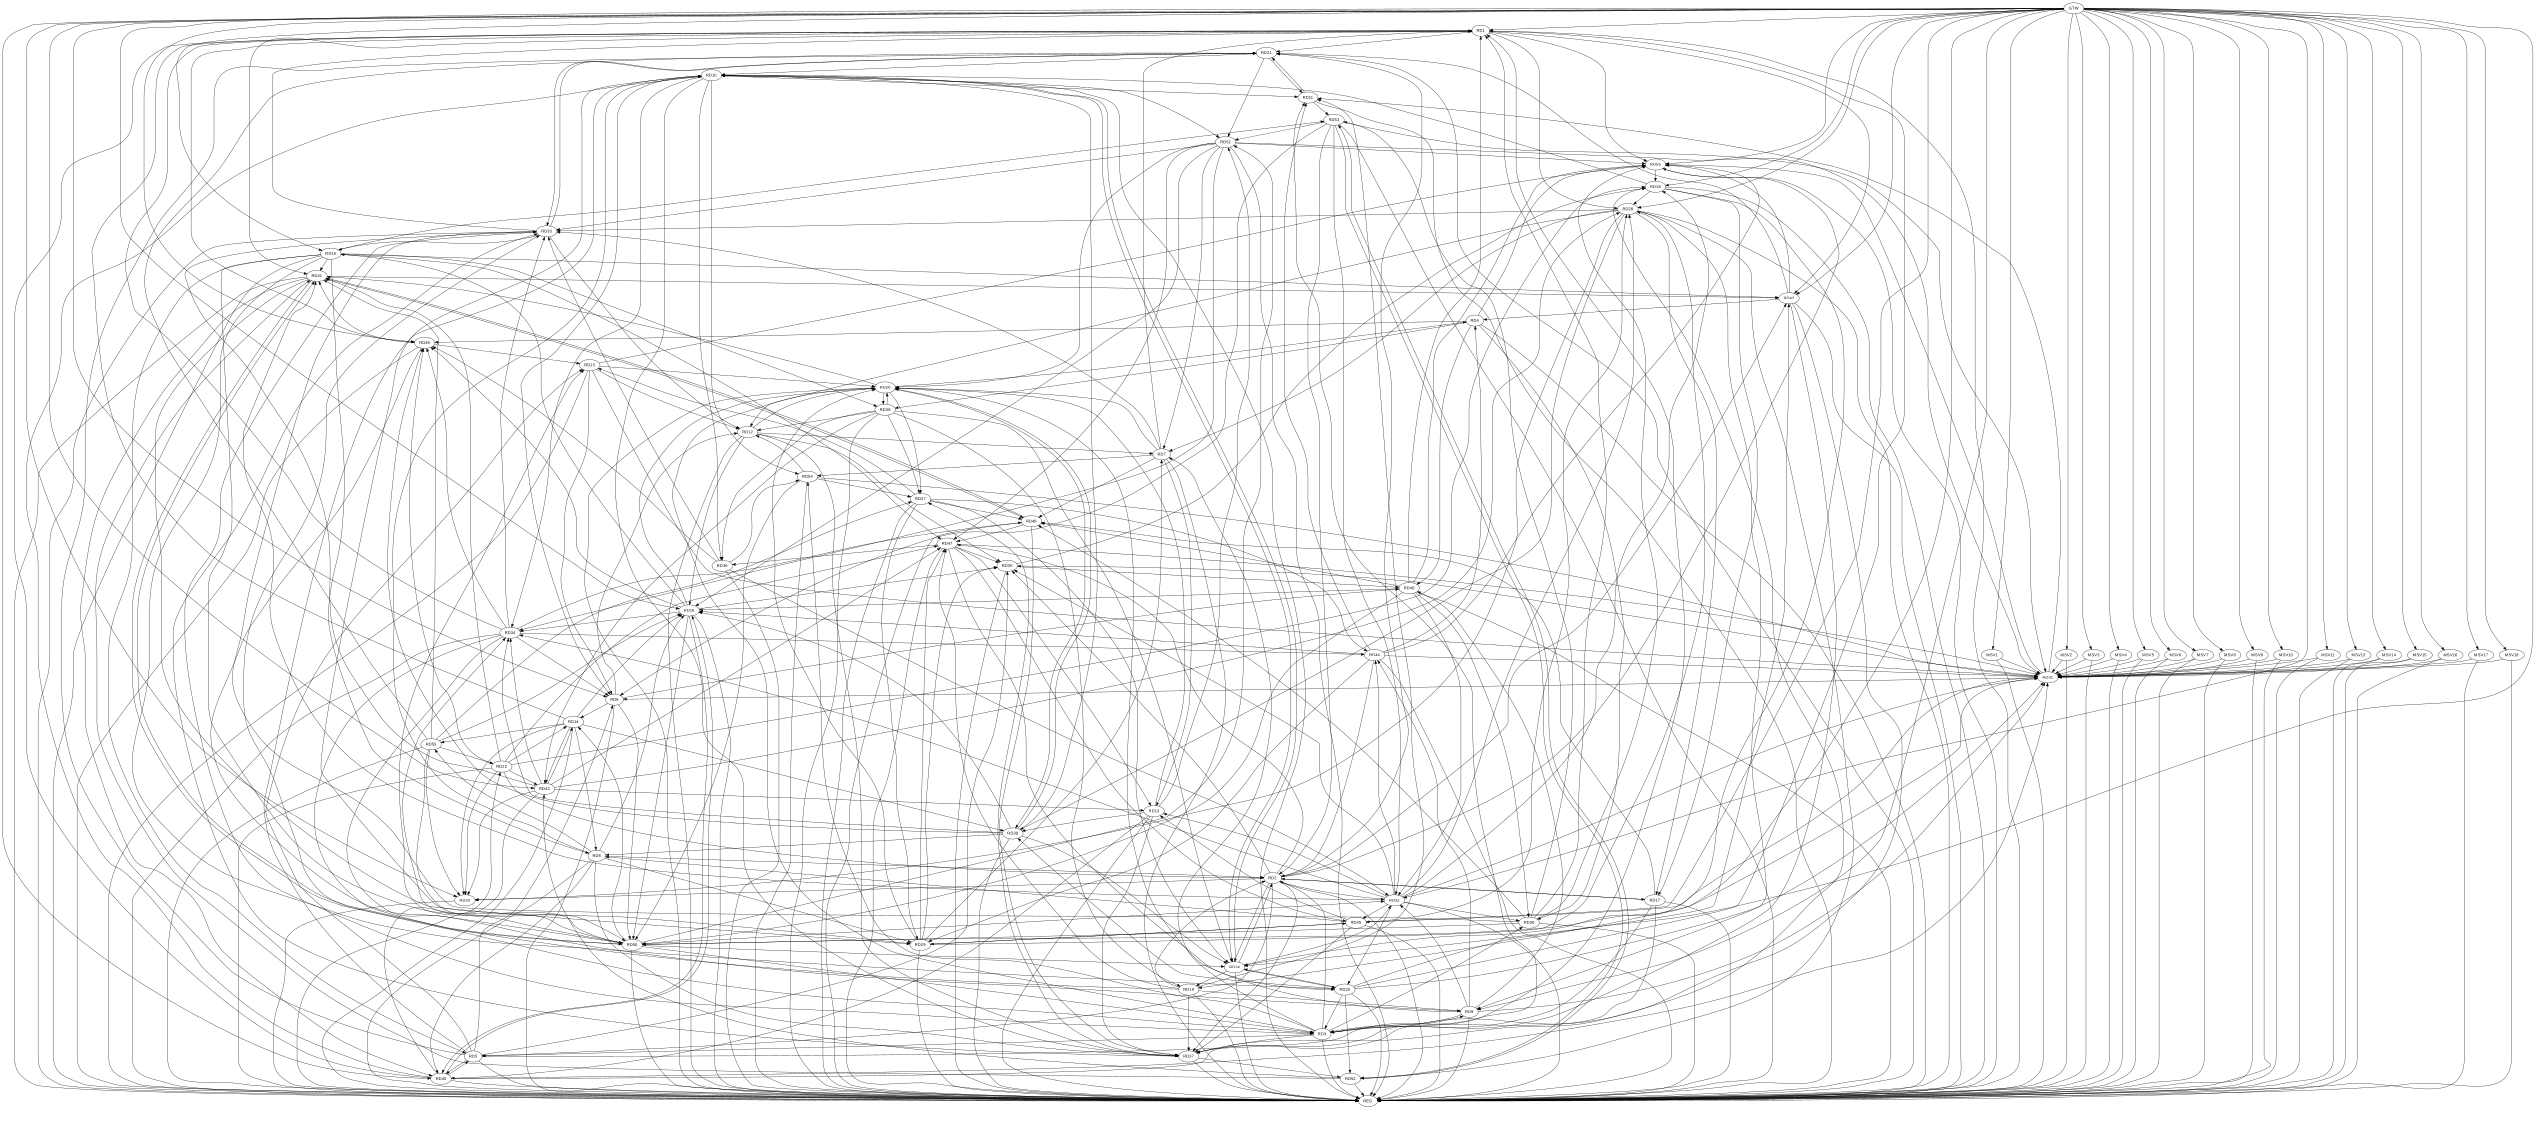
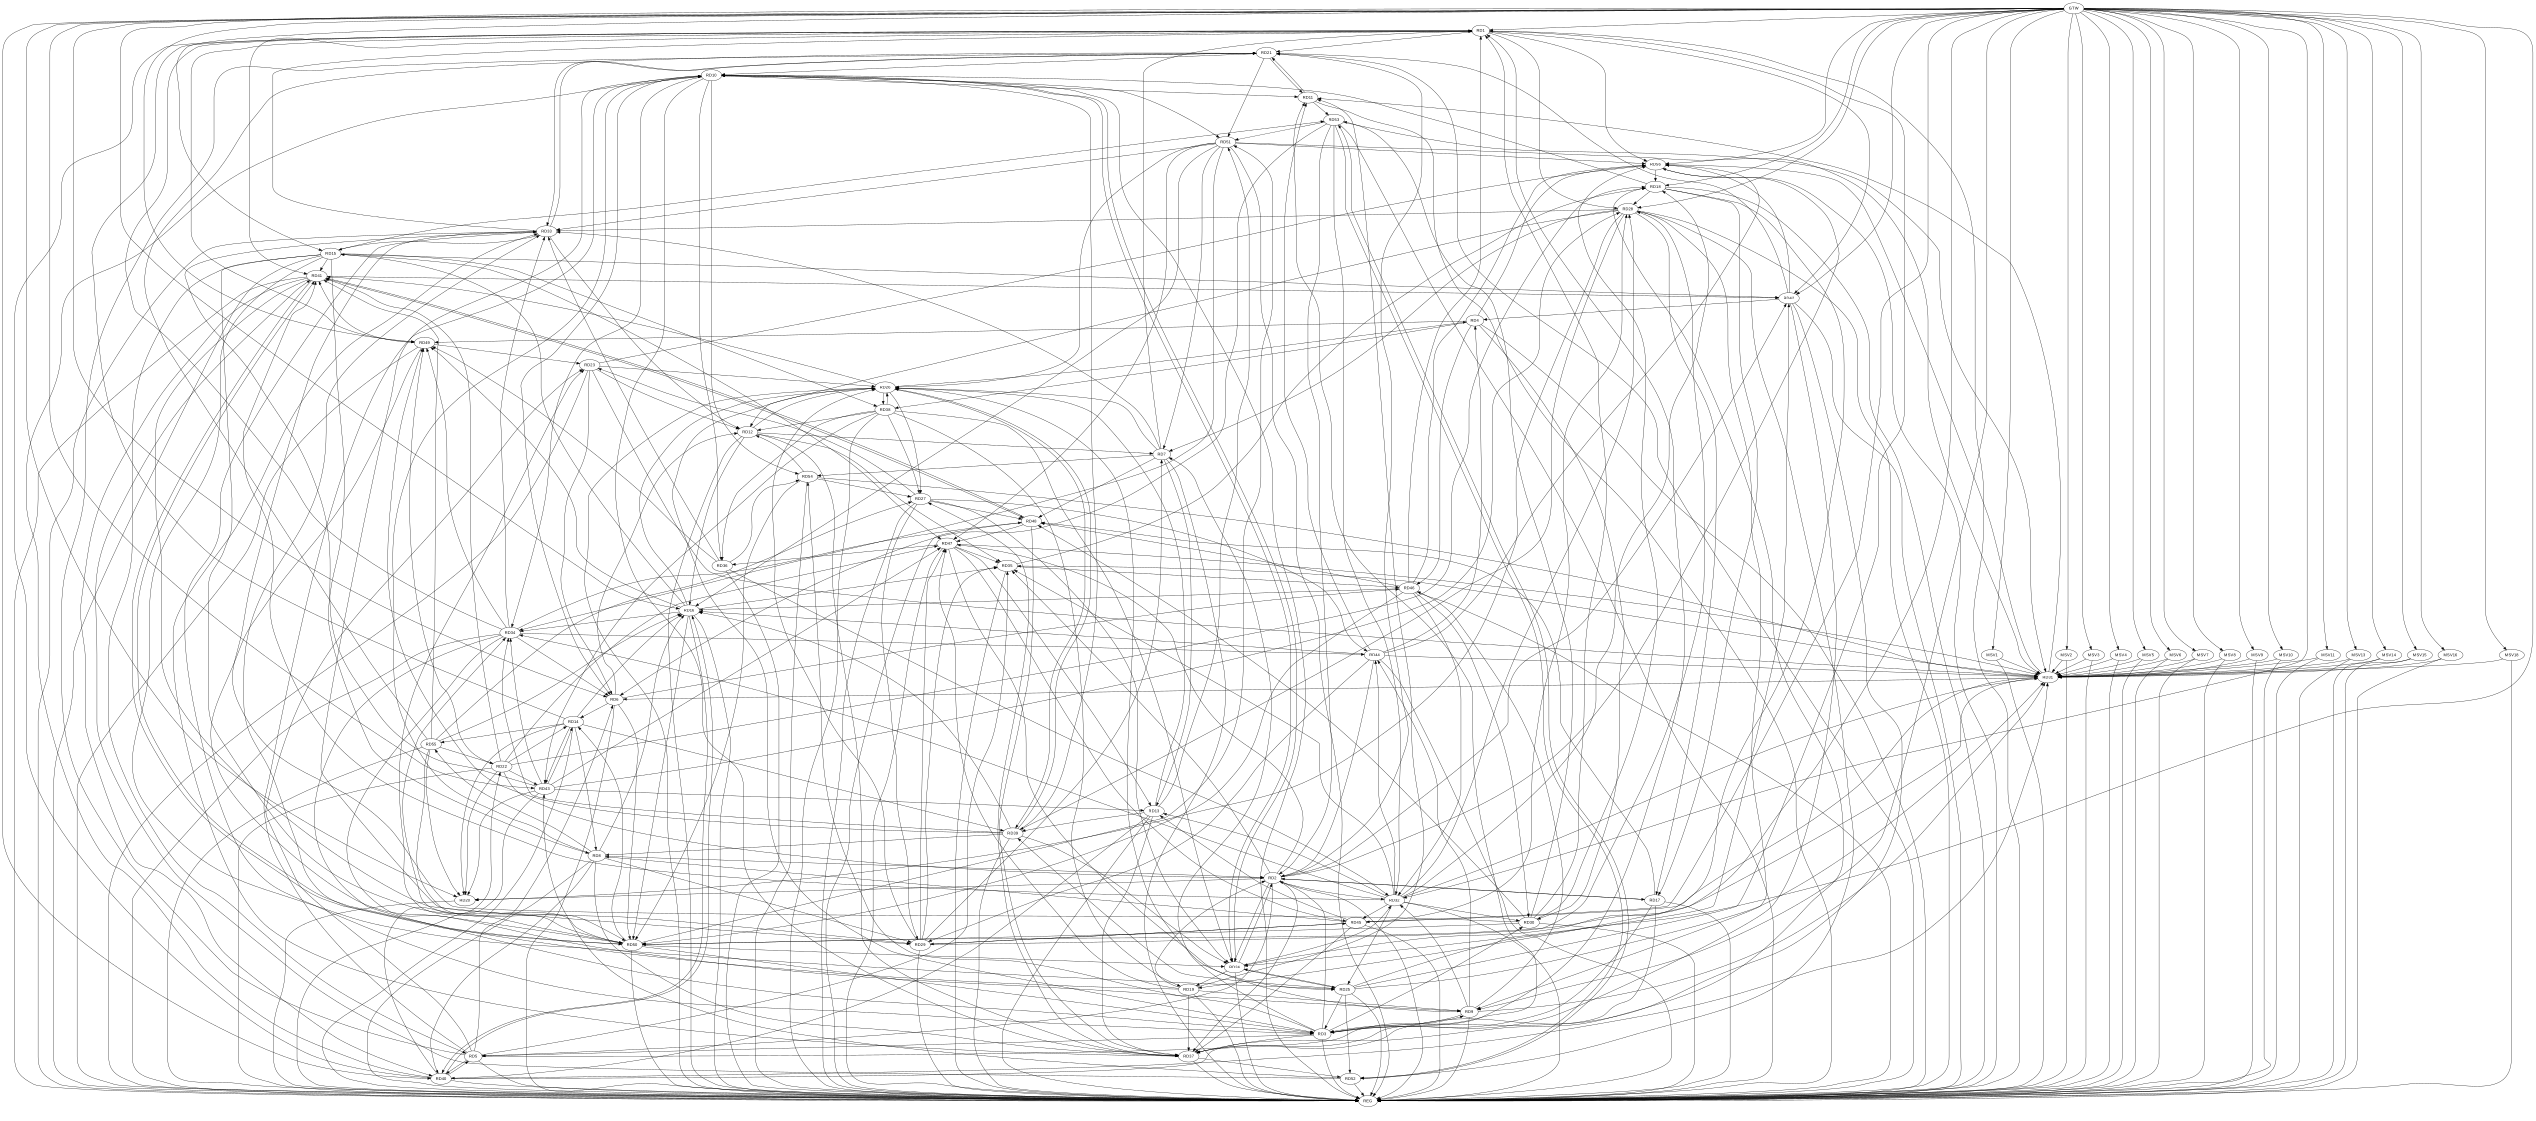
(2481, 655) -> none
(993, 924) -> none
